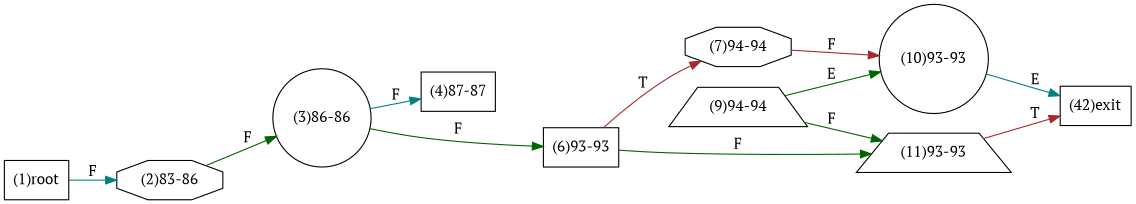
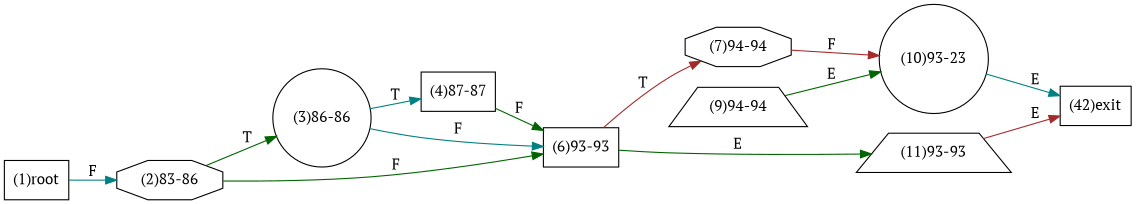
(934, 59) -> (934, 59)
(396, 96) -> (396, 96)
(1036, 114) -> (1036, 114)
none -> (514, 117)
(838, 130) -> none
(248, 138) -> (248, 138)
(451, 141) -> (451, 141)
(738, 145) -> (738, 145)
none -> (378, 176)
